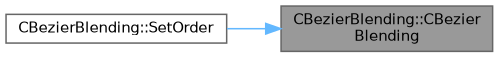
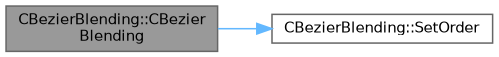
(246, 29) -> (237, 29)
